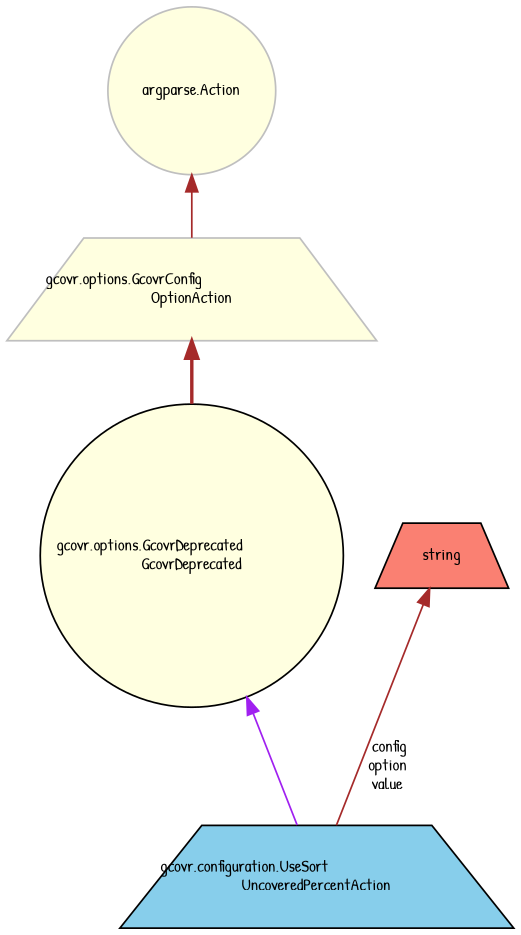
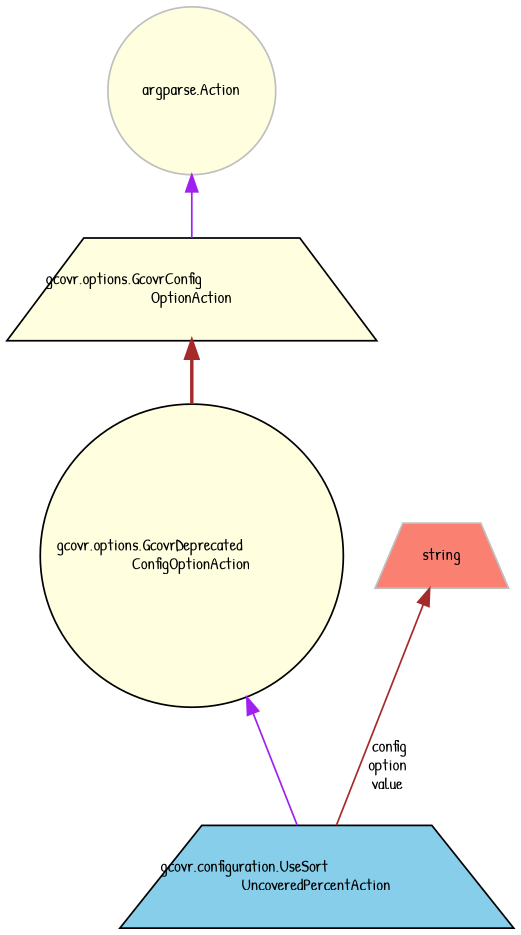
(192, 215) -> (192, 215)
(192, 289) -> (192, 289)
(192, 556) -> (192, 556)
(442, 556) -> (442, 556)
